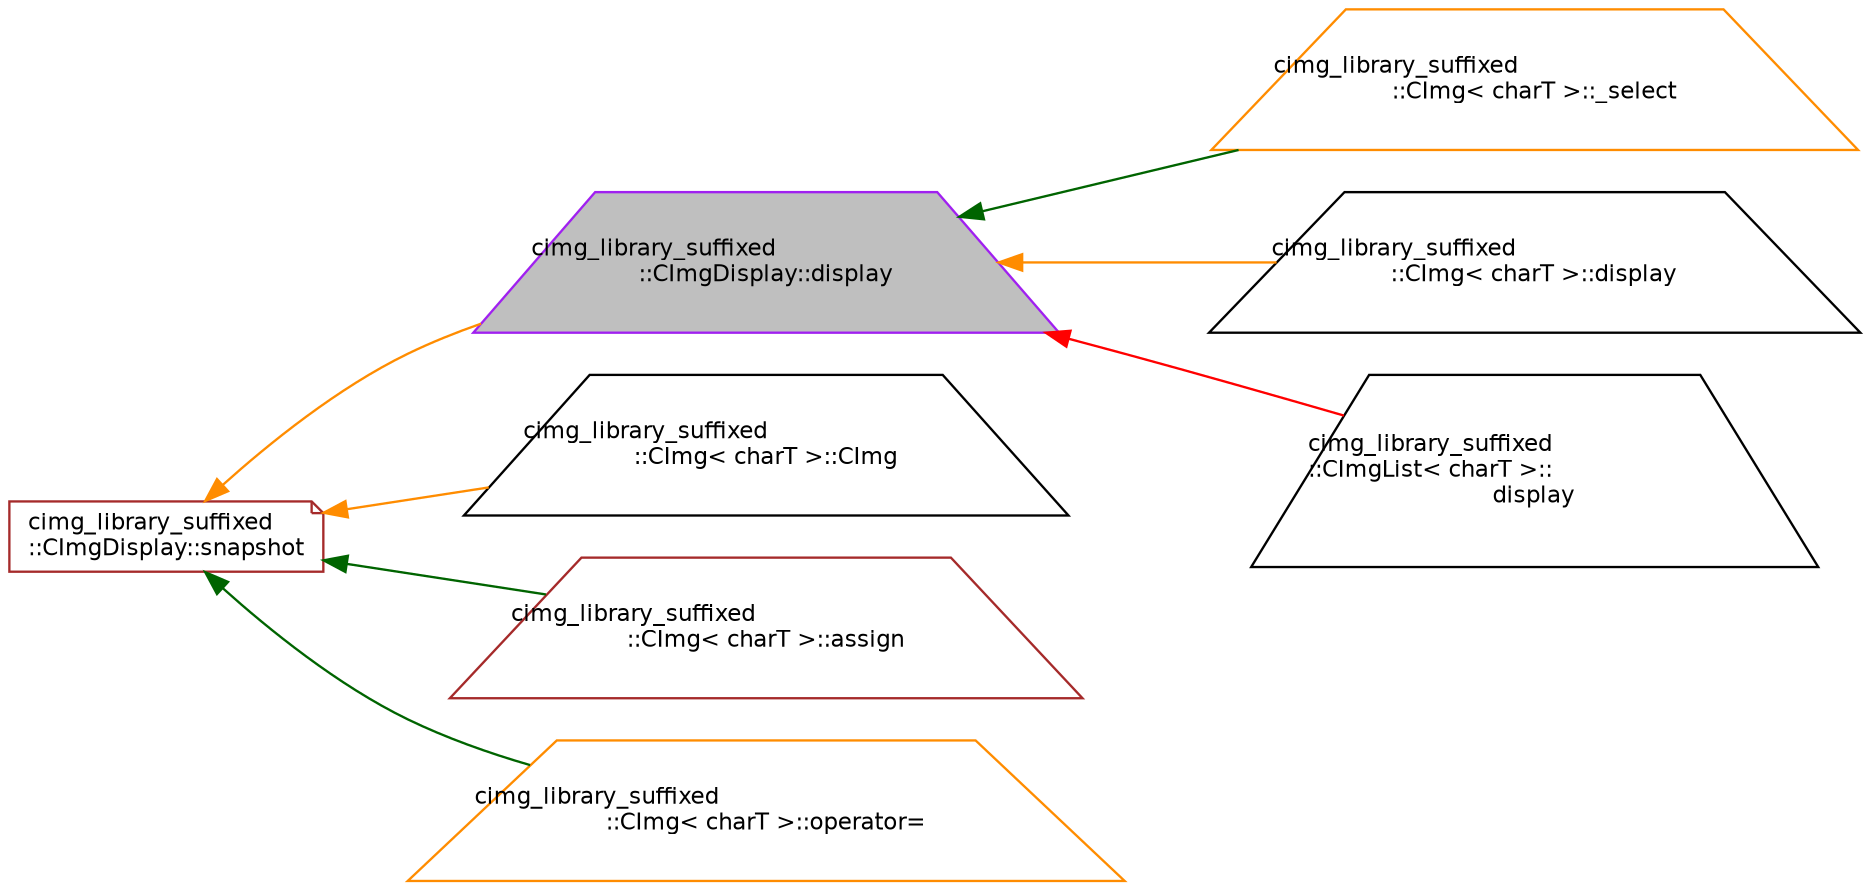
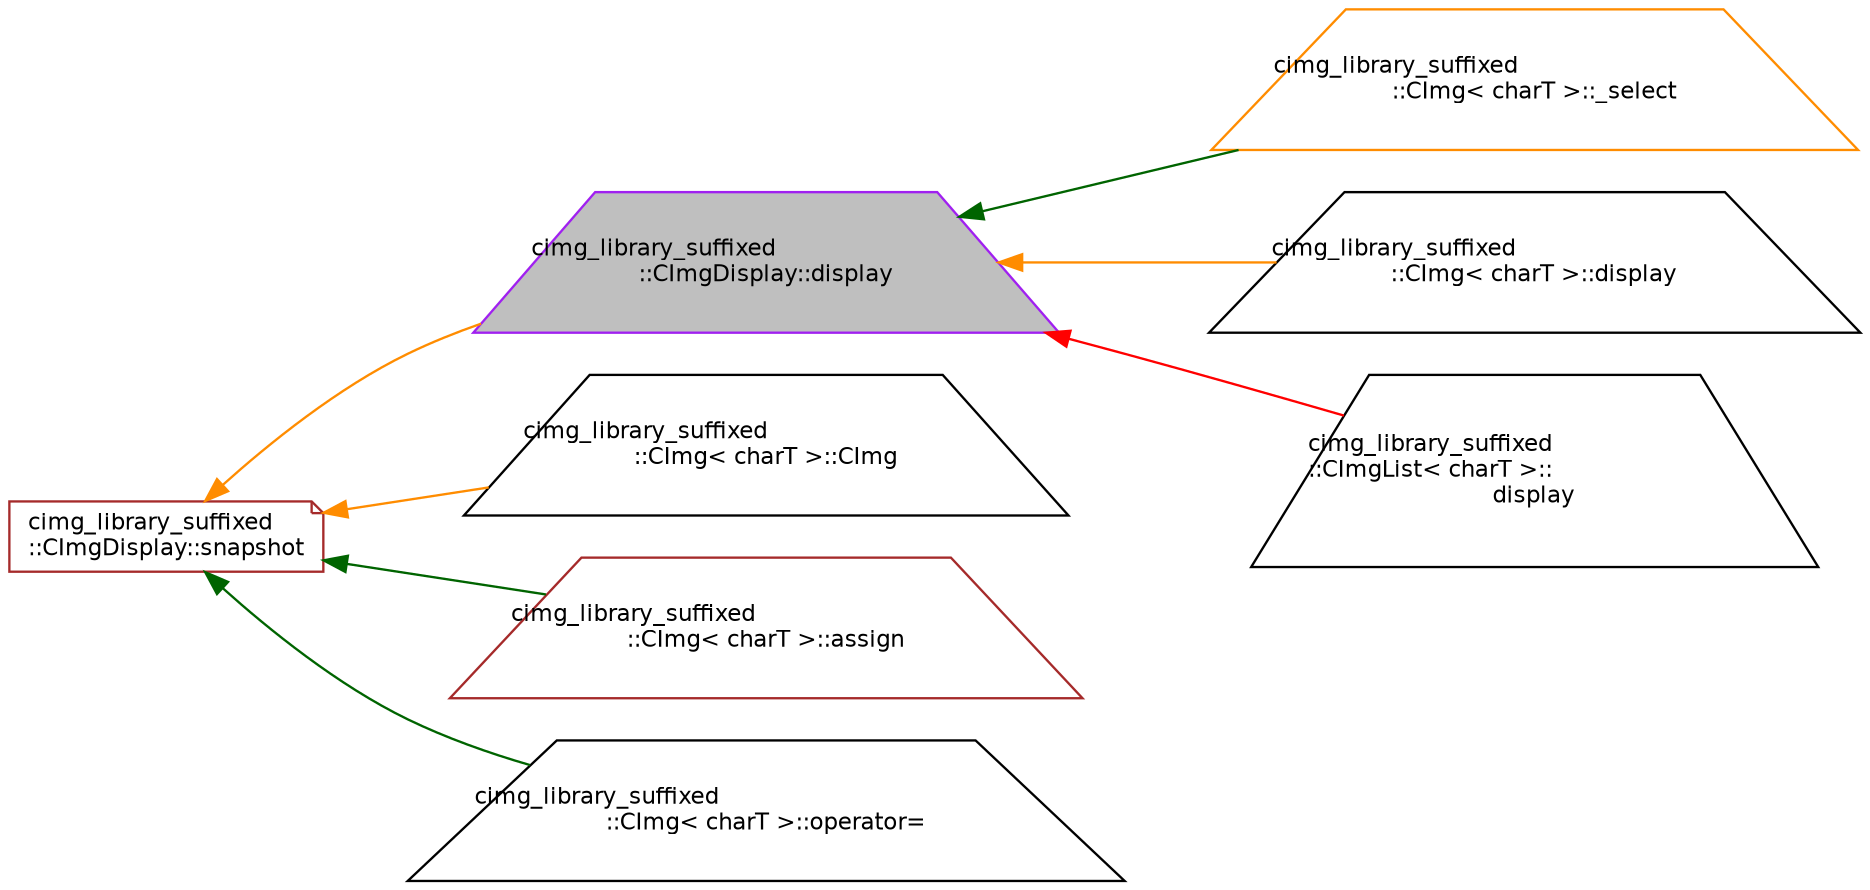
(766, 811) -> (766, 811)
